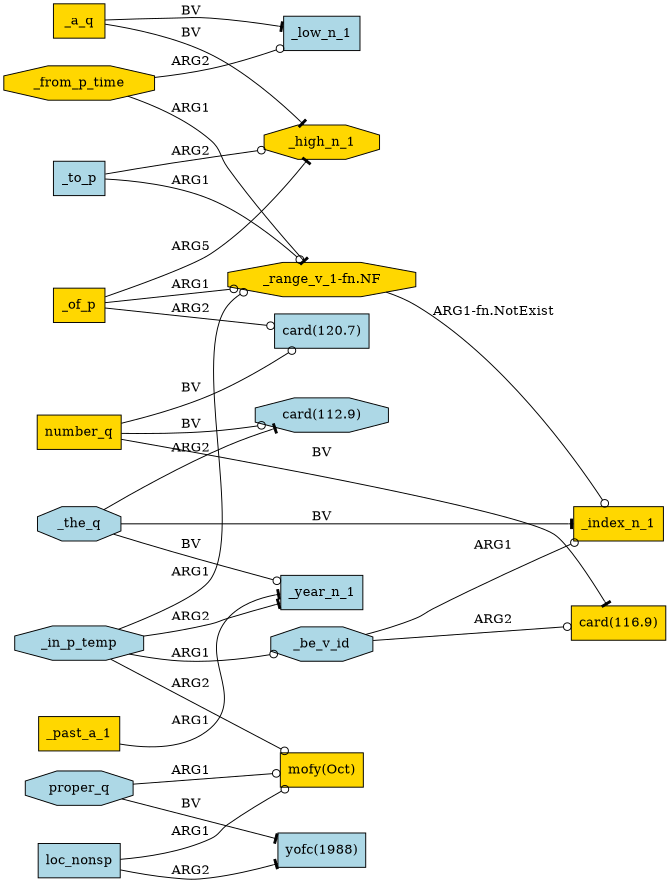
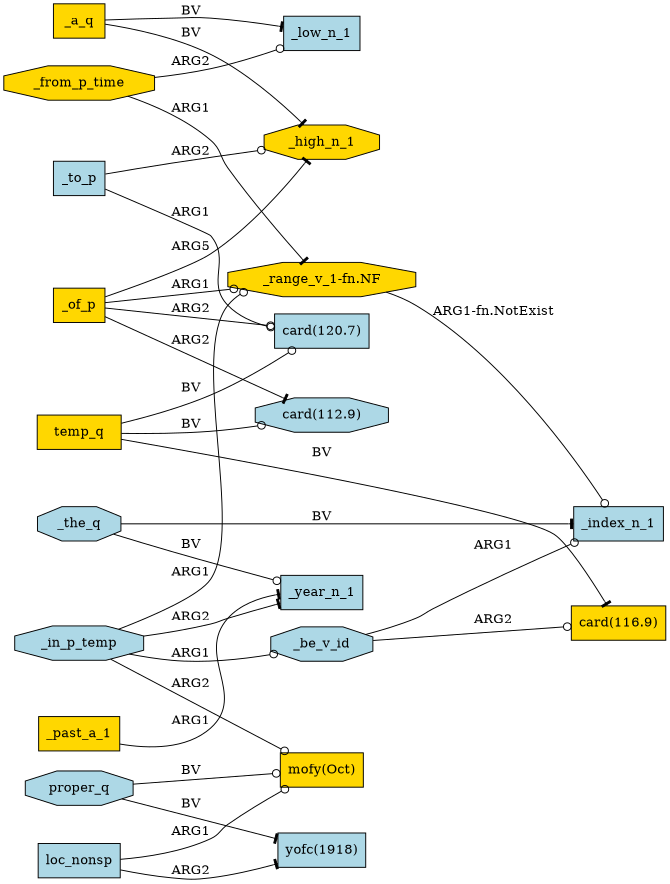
(209, 199) -> (212, 237)
(79, 432) -> (79, 432)
(186, 465) -> (194, 357)
(619, 524) -> (619, 524)
(191, 770) -> (191, 770)
(322, 850) -> (322, 850)
